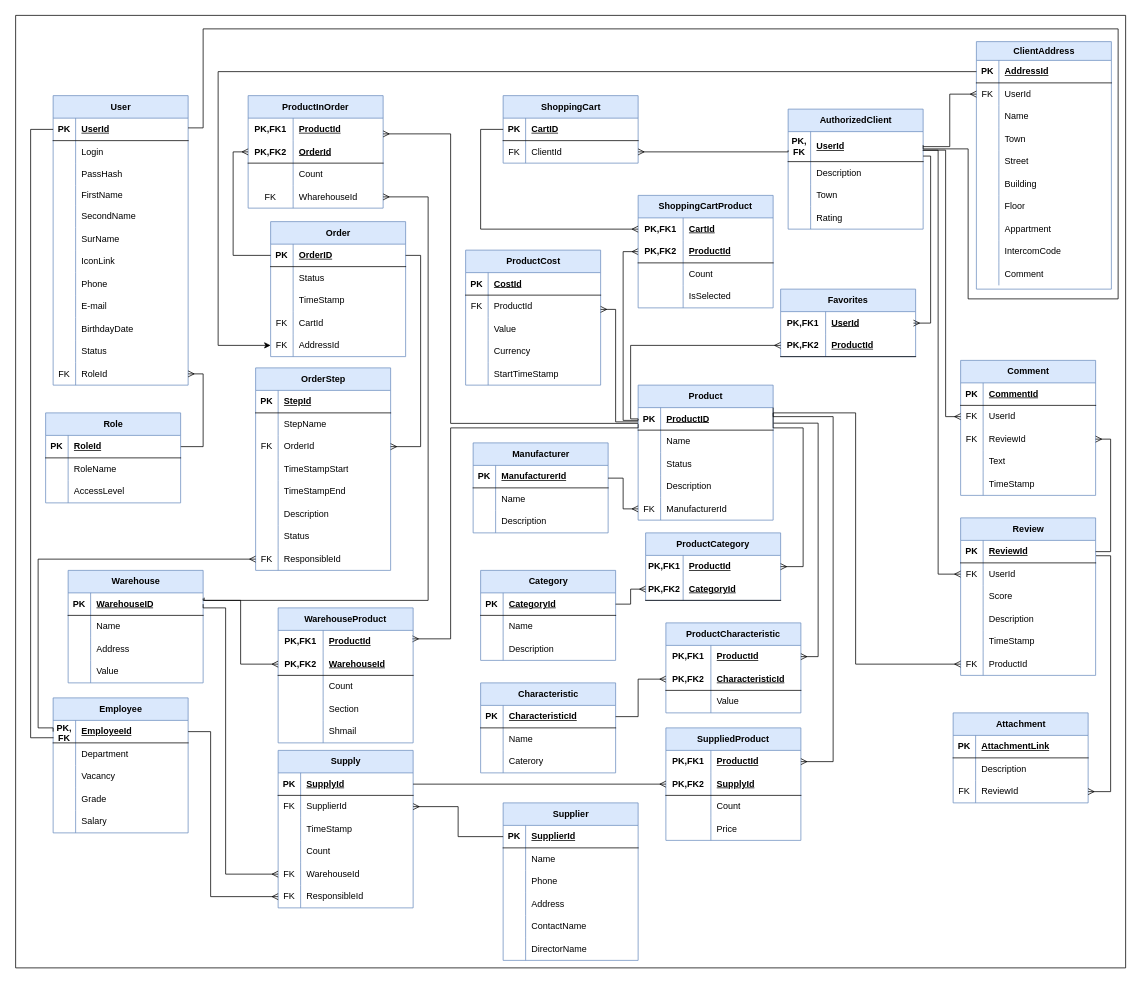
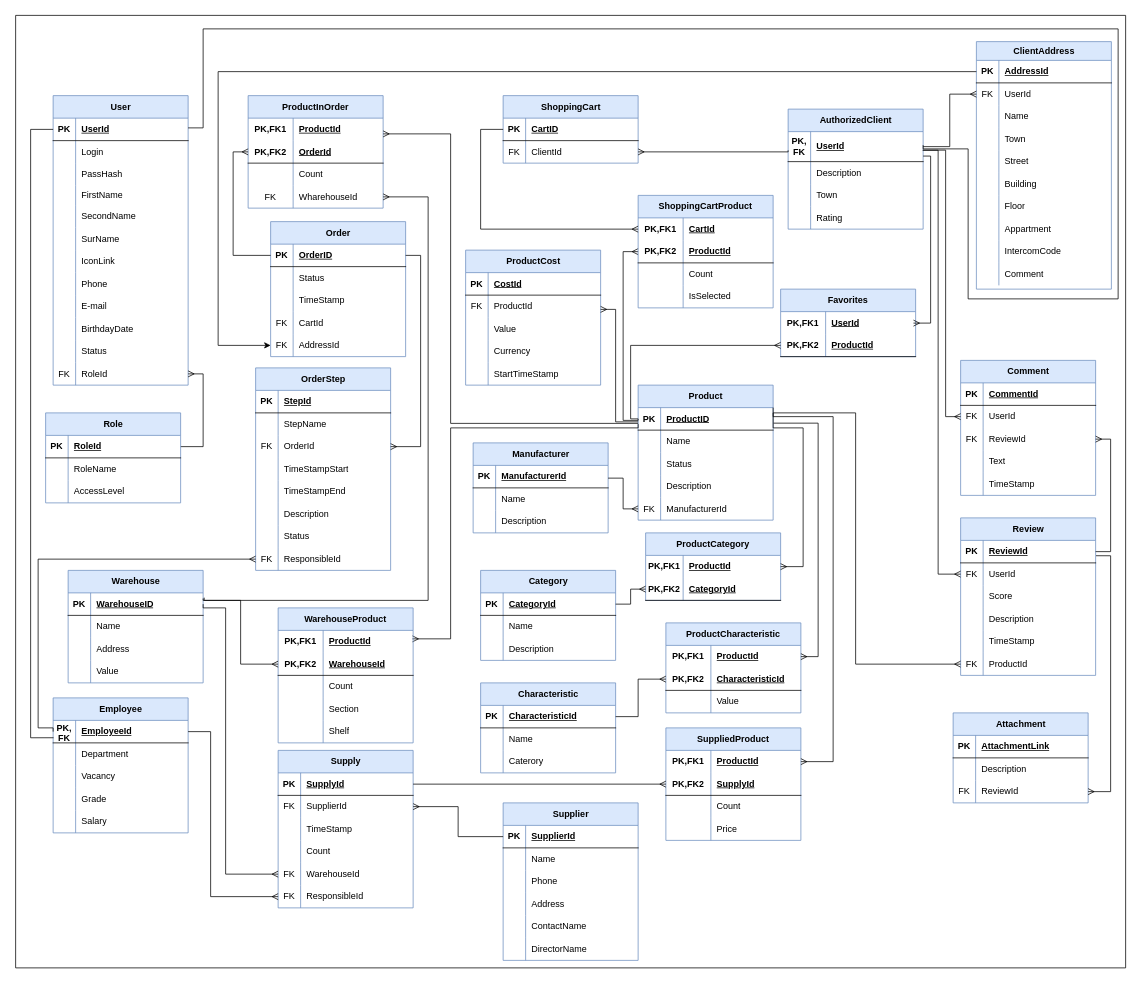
(342, 732) -> (340, 732)
